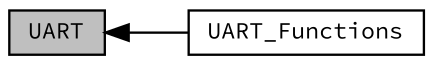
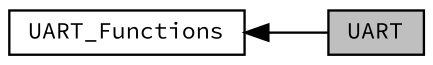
(159, 33) -> (298, 33)
